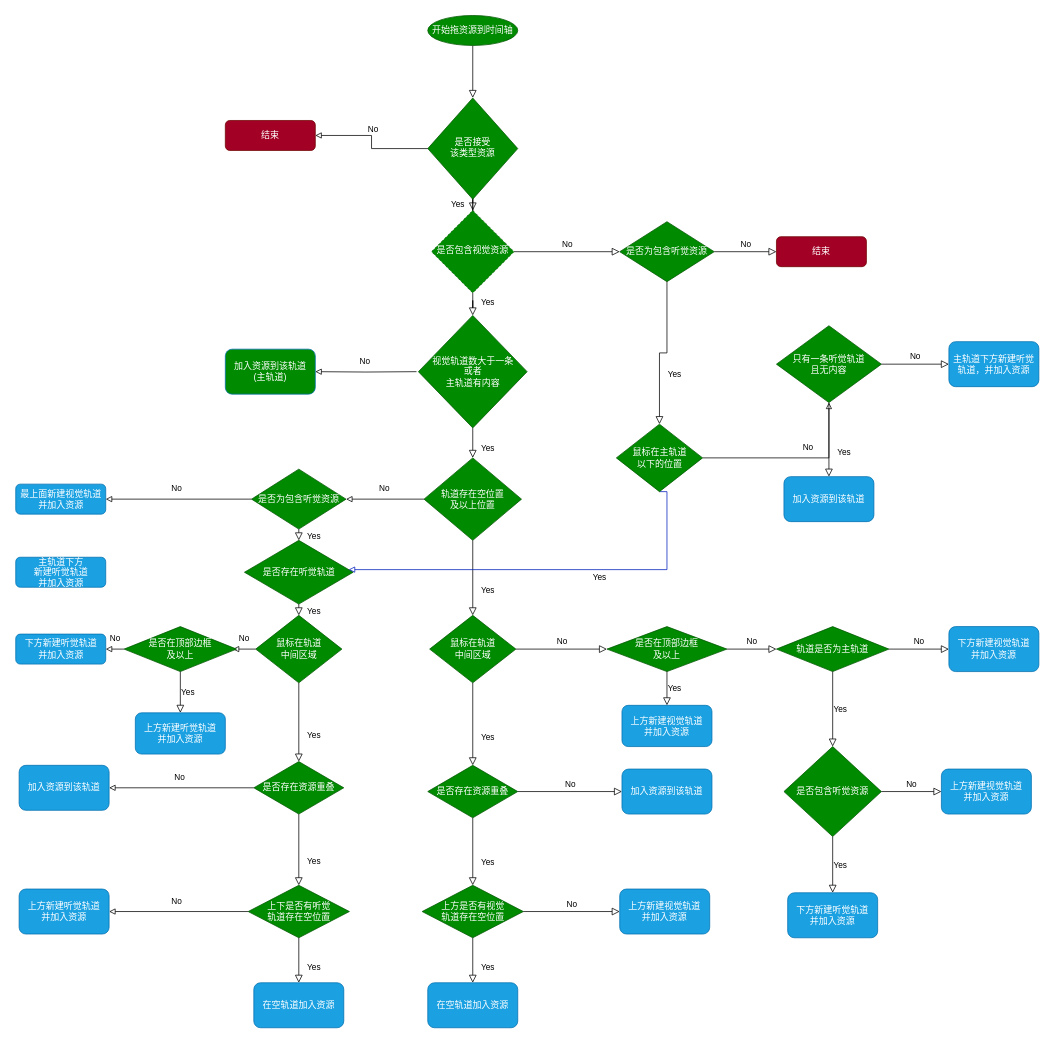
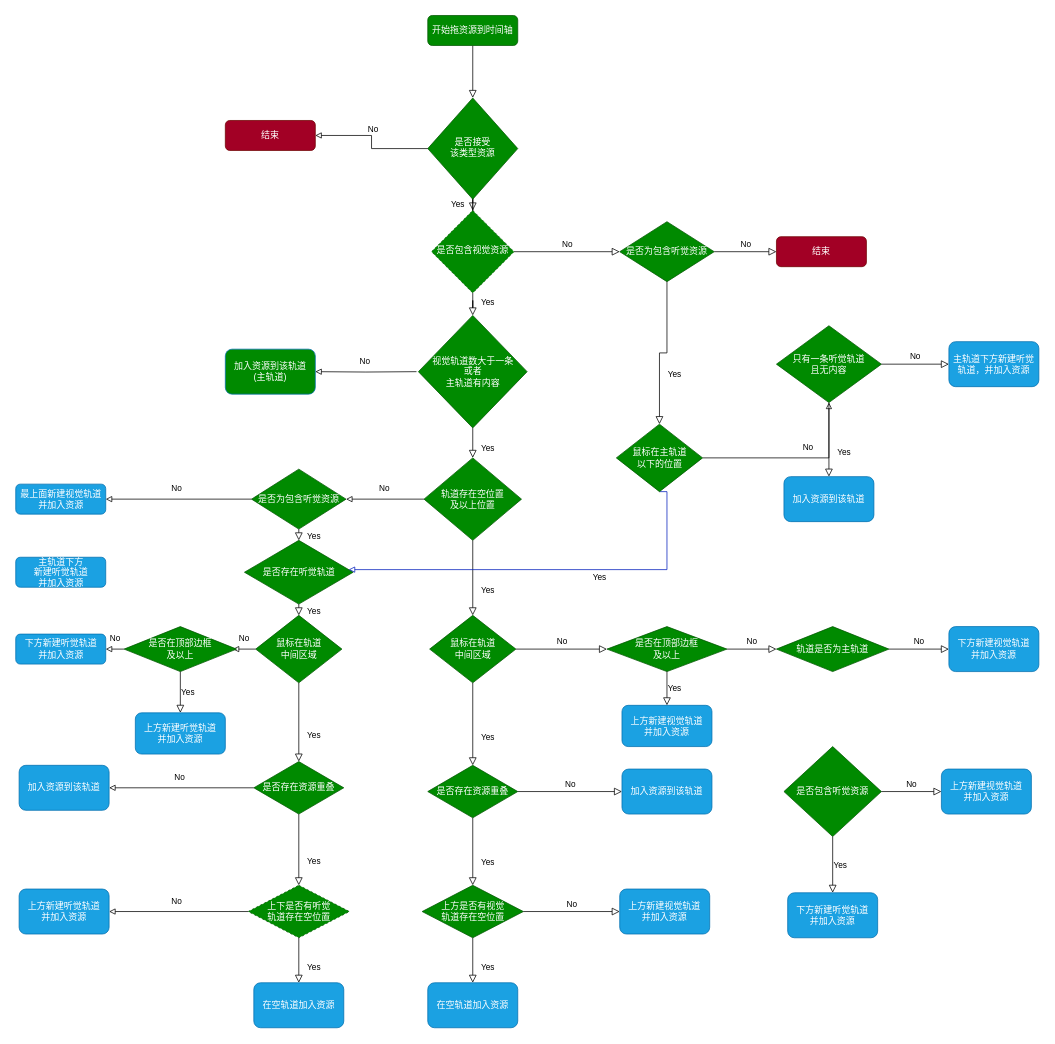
(473, 30) -> (473, 30)
(833, 705) -> none
(299, 912) -> (299, 912)
